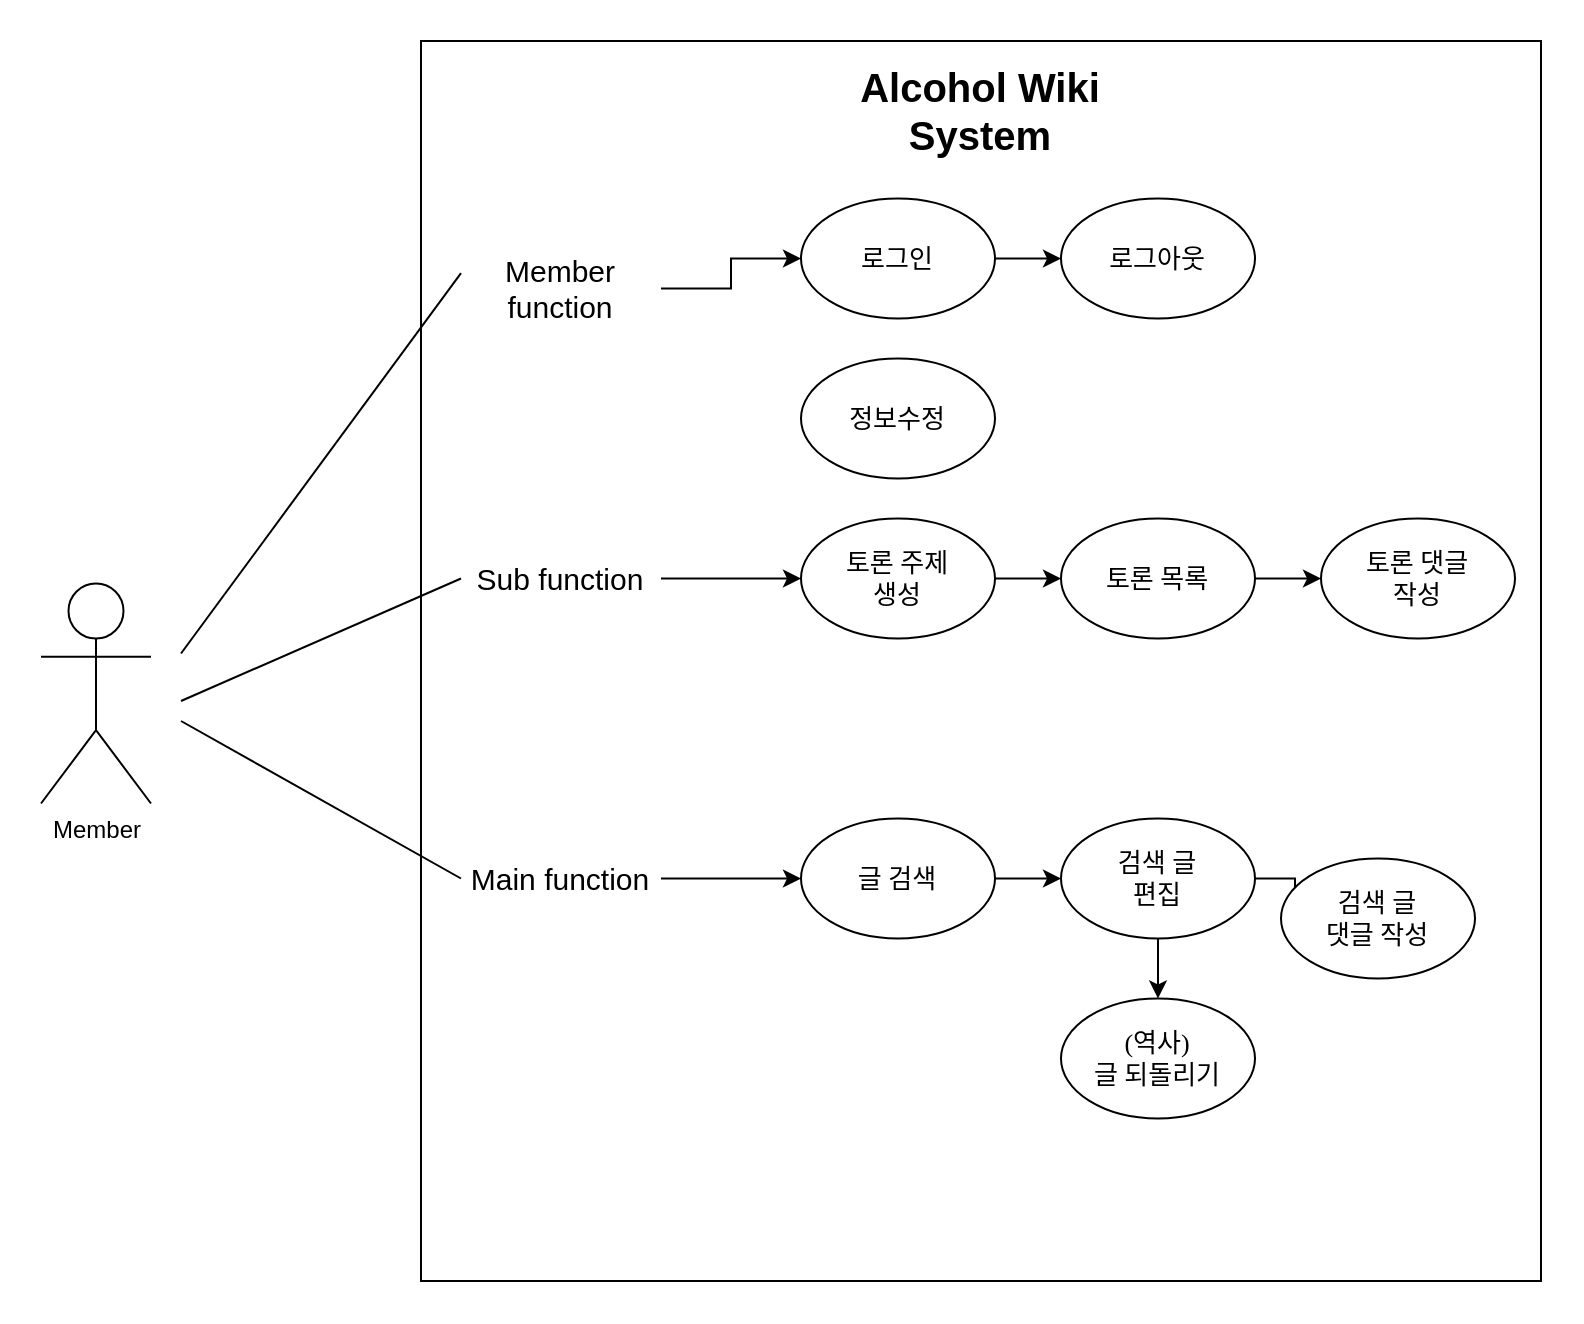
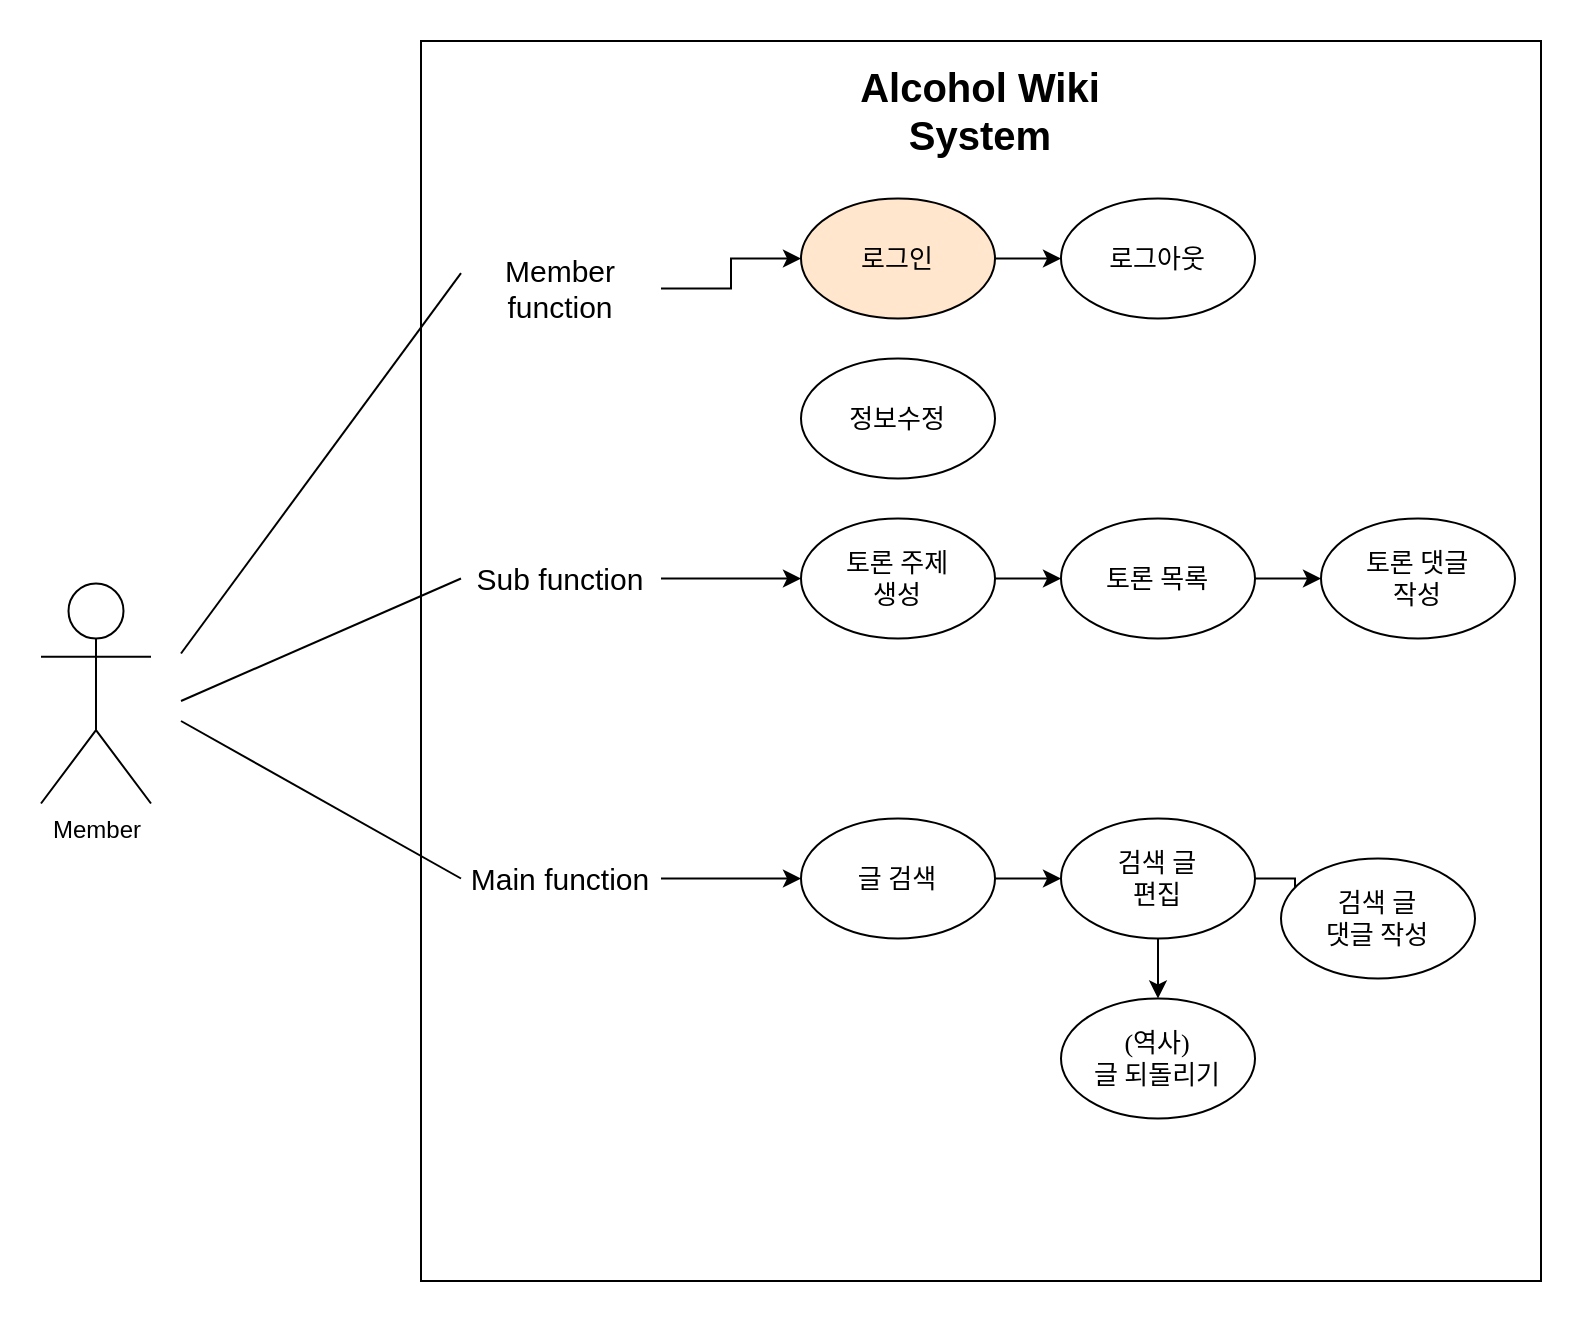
(898, 259) -> (898, 259)
